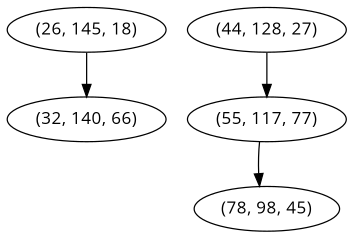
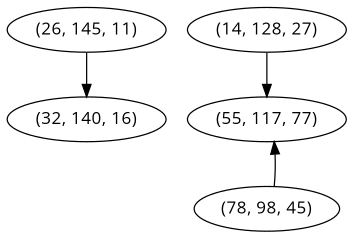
(87, 30) -> (87, 30)
(267, 30) -> (267, 30)
(87, 119) -> (87, 119)
(259, 158) -> (275, 170)
